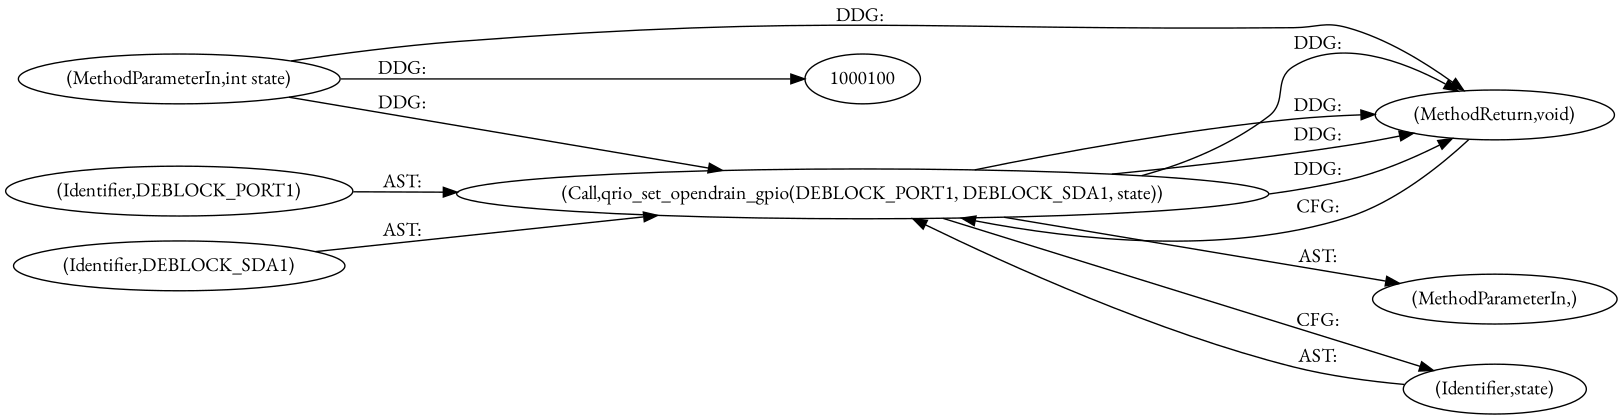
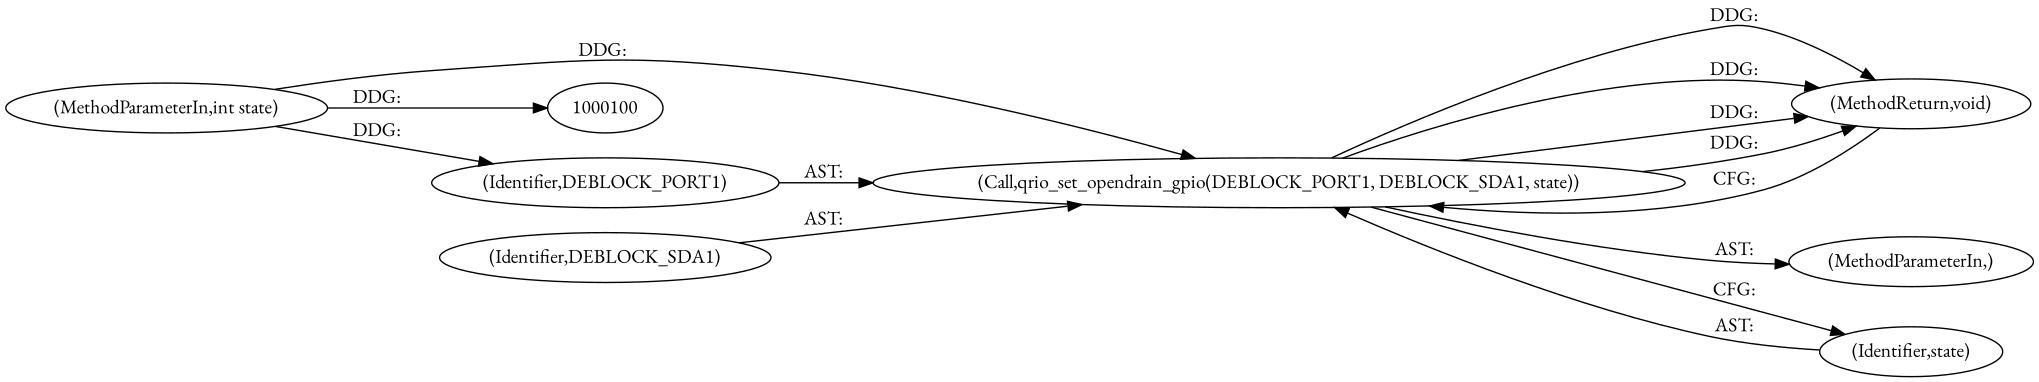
(878, 25) -> (377, 144)
